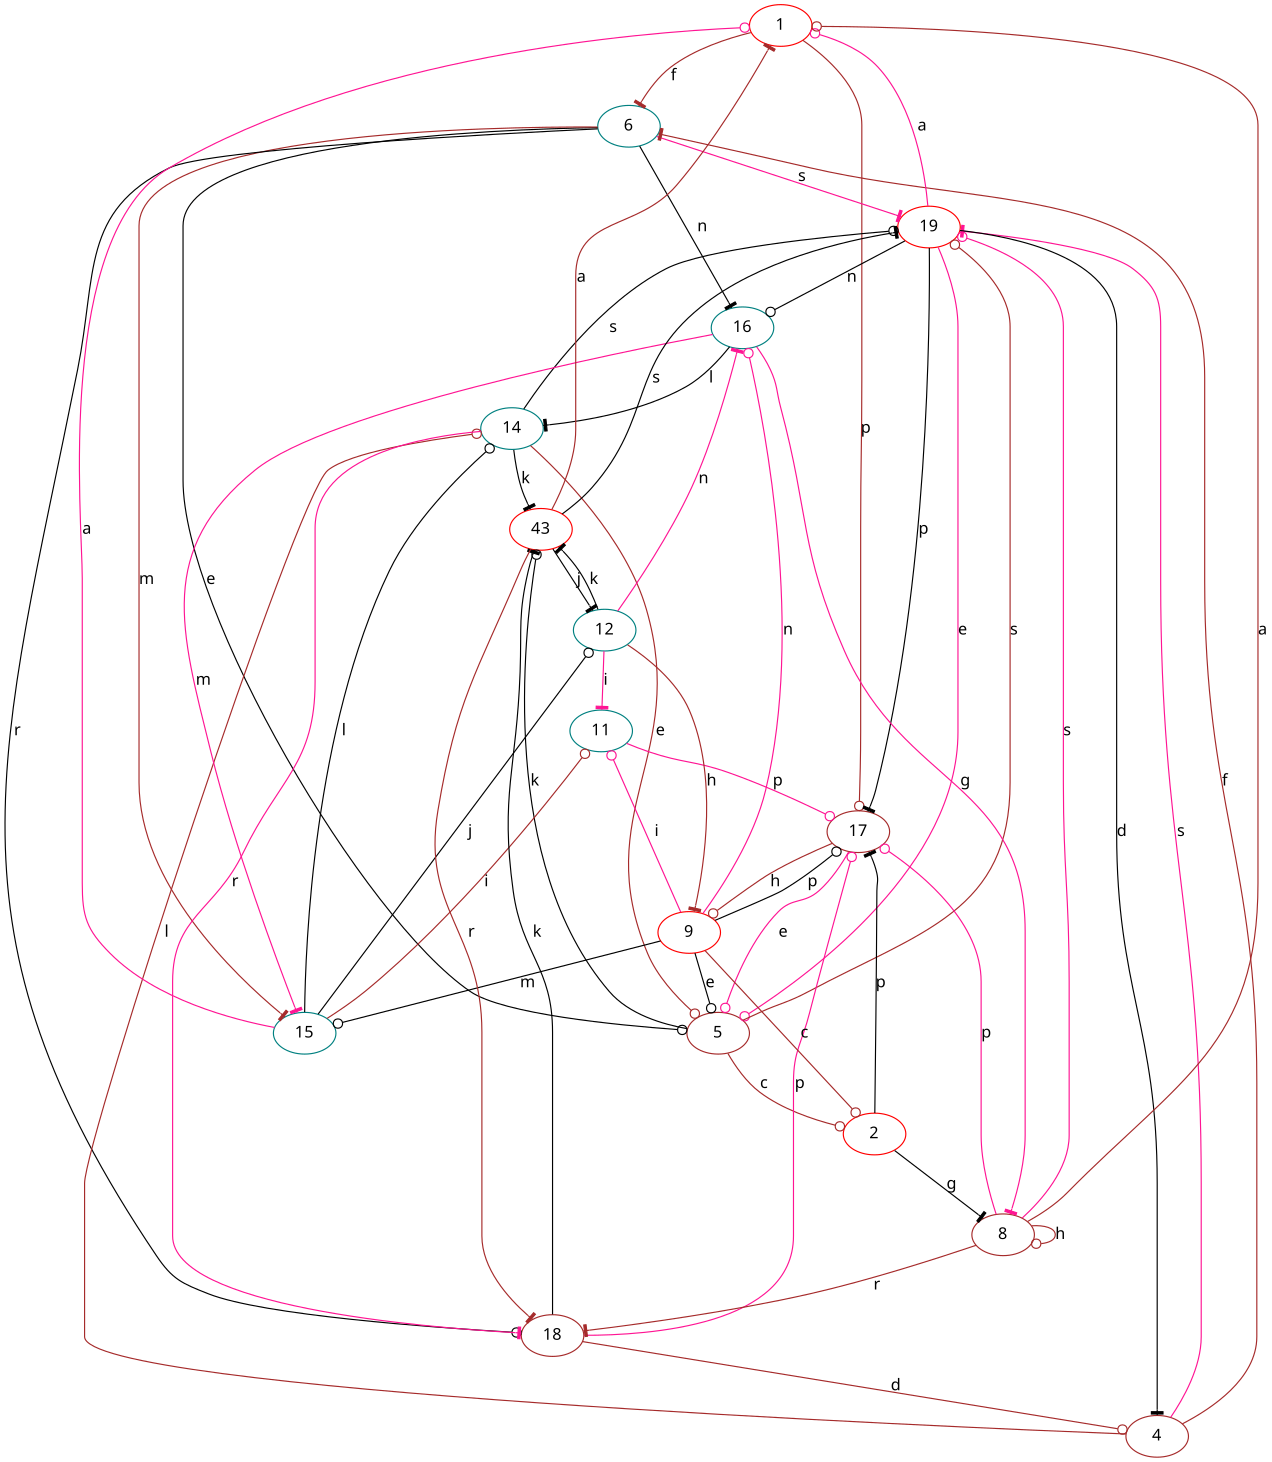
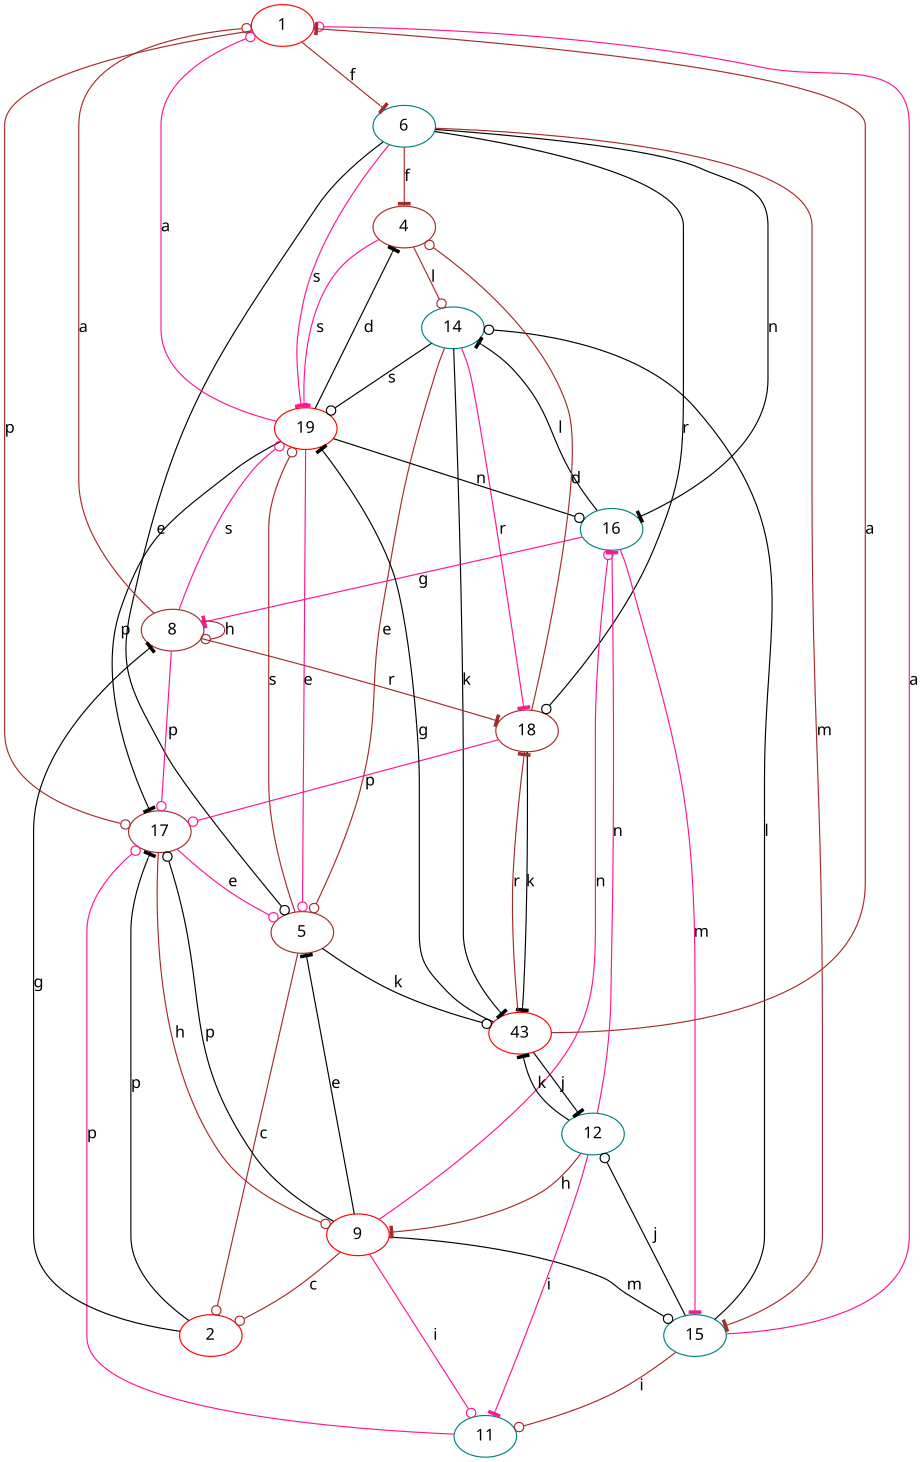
(656, 378) -> (423, 731)
(1205, 596) -> (404, 174)
(702, 978) -> (331, 1086)
